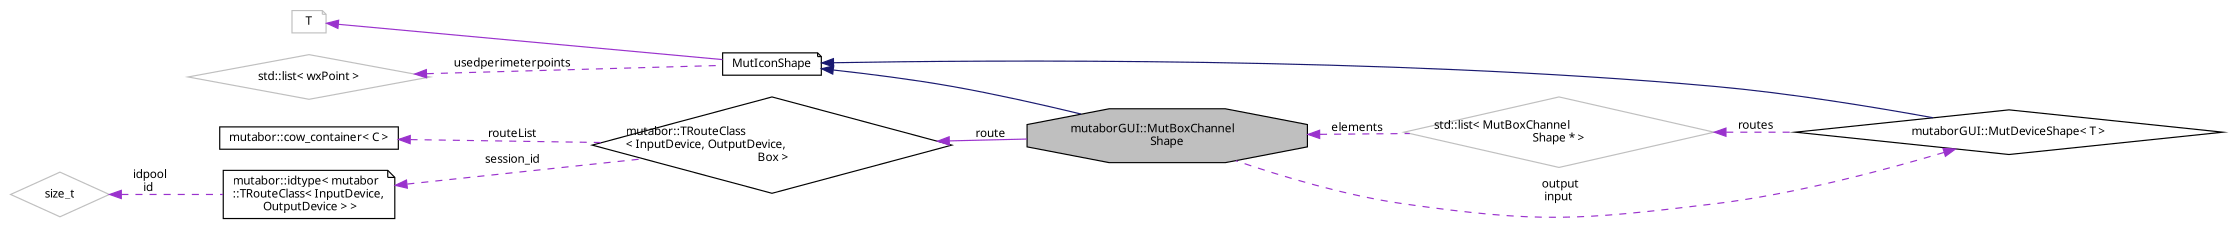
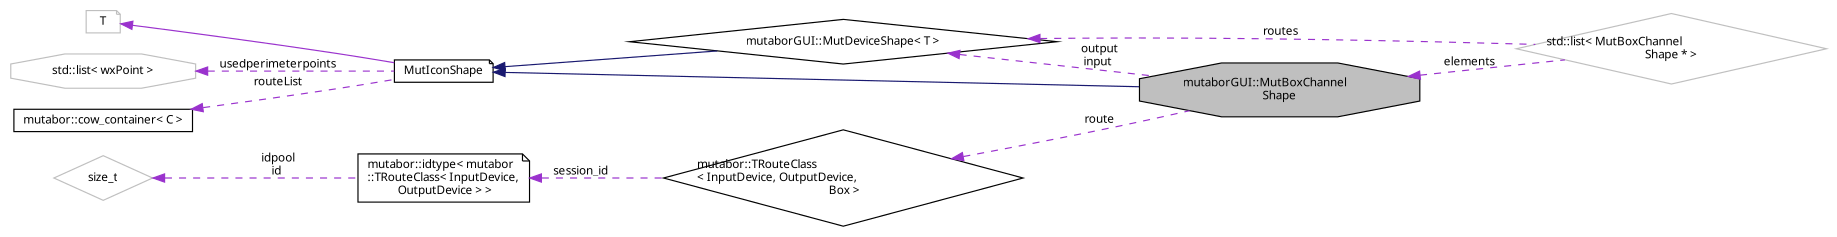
(309, 77) -> (103, 71)
(1761, 132) -> (1288, 39)
(988, 140) -> (1077, 135)
(506, 141) -> (299, 94)
